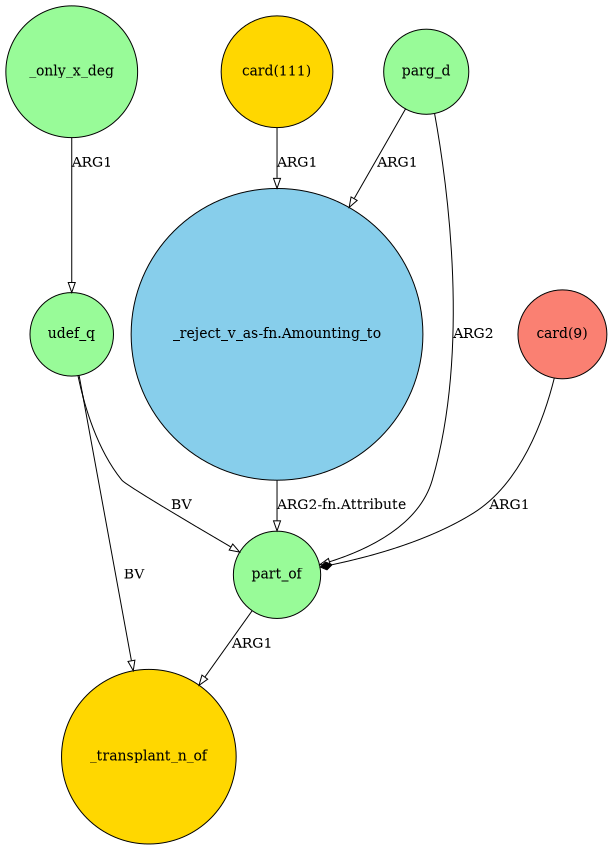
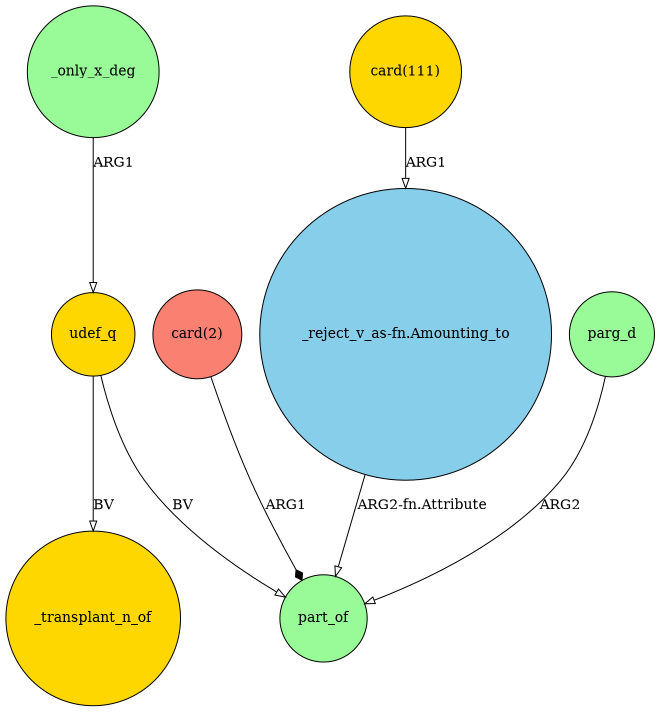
(380, 154) -> none
(72, 334) -> (93, 334)
(562, 334) -> (197, 334)
(229, 644) -> none
